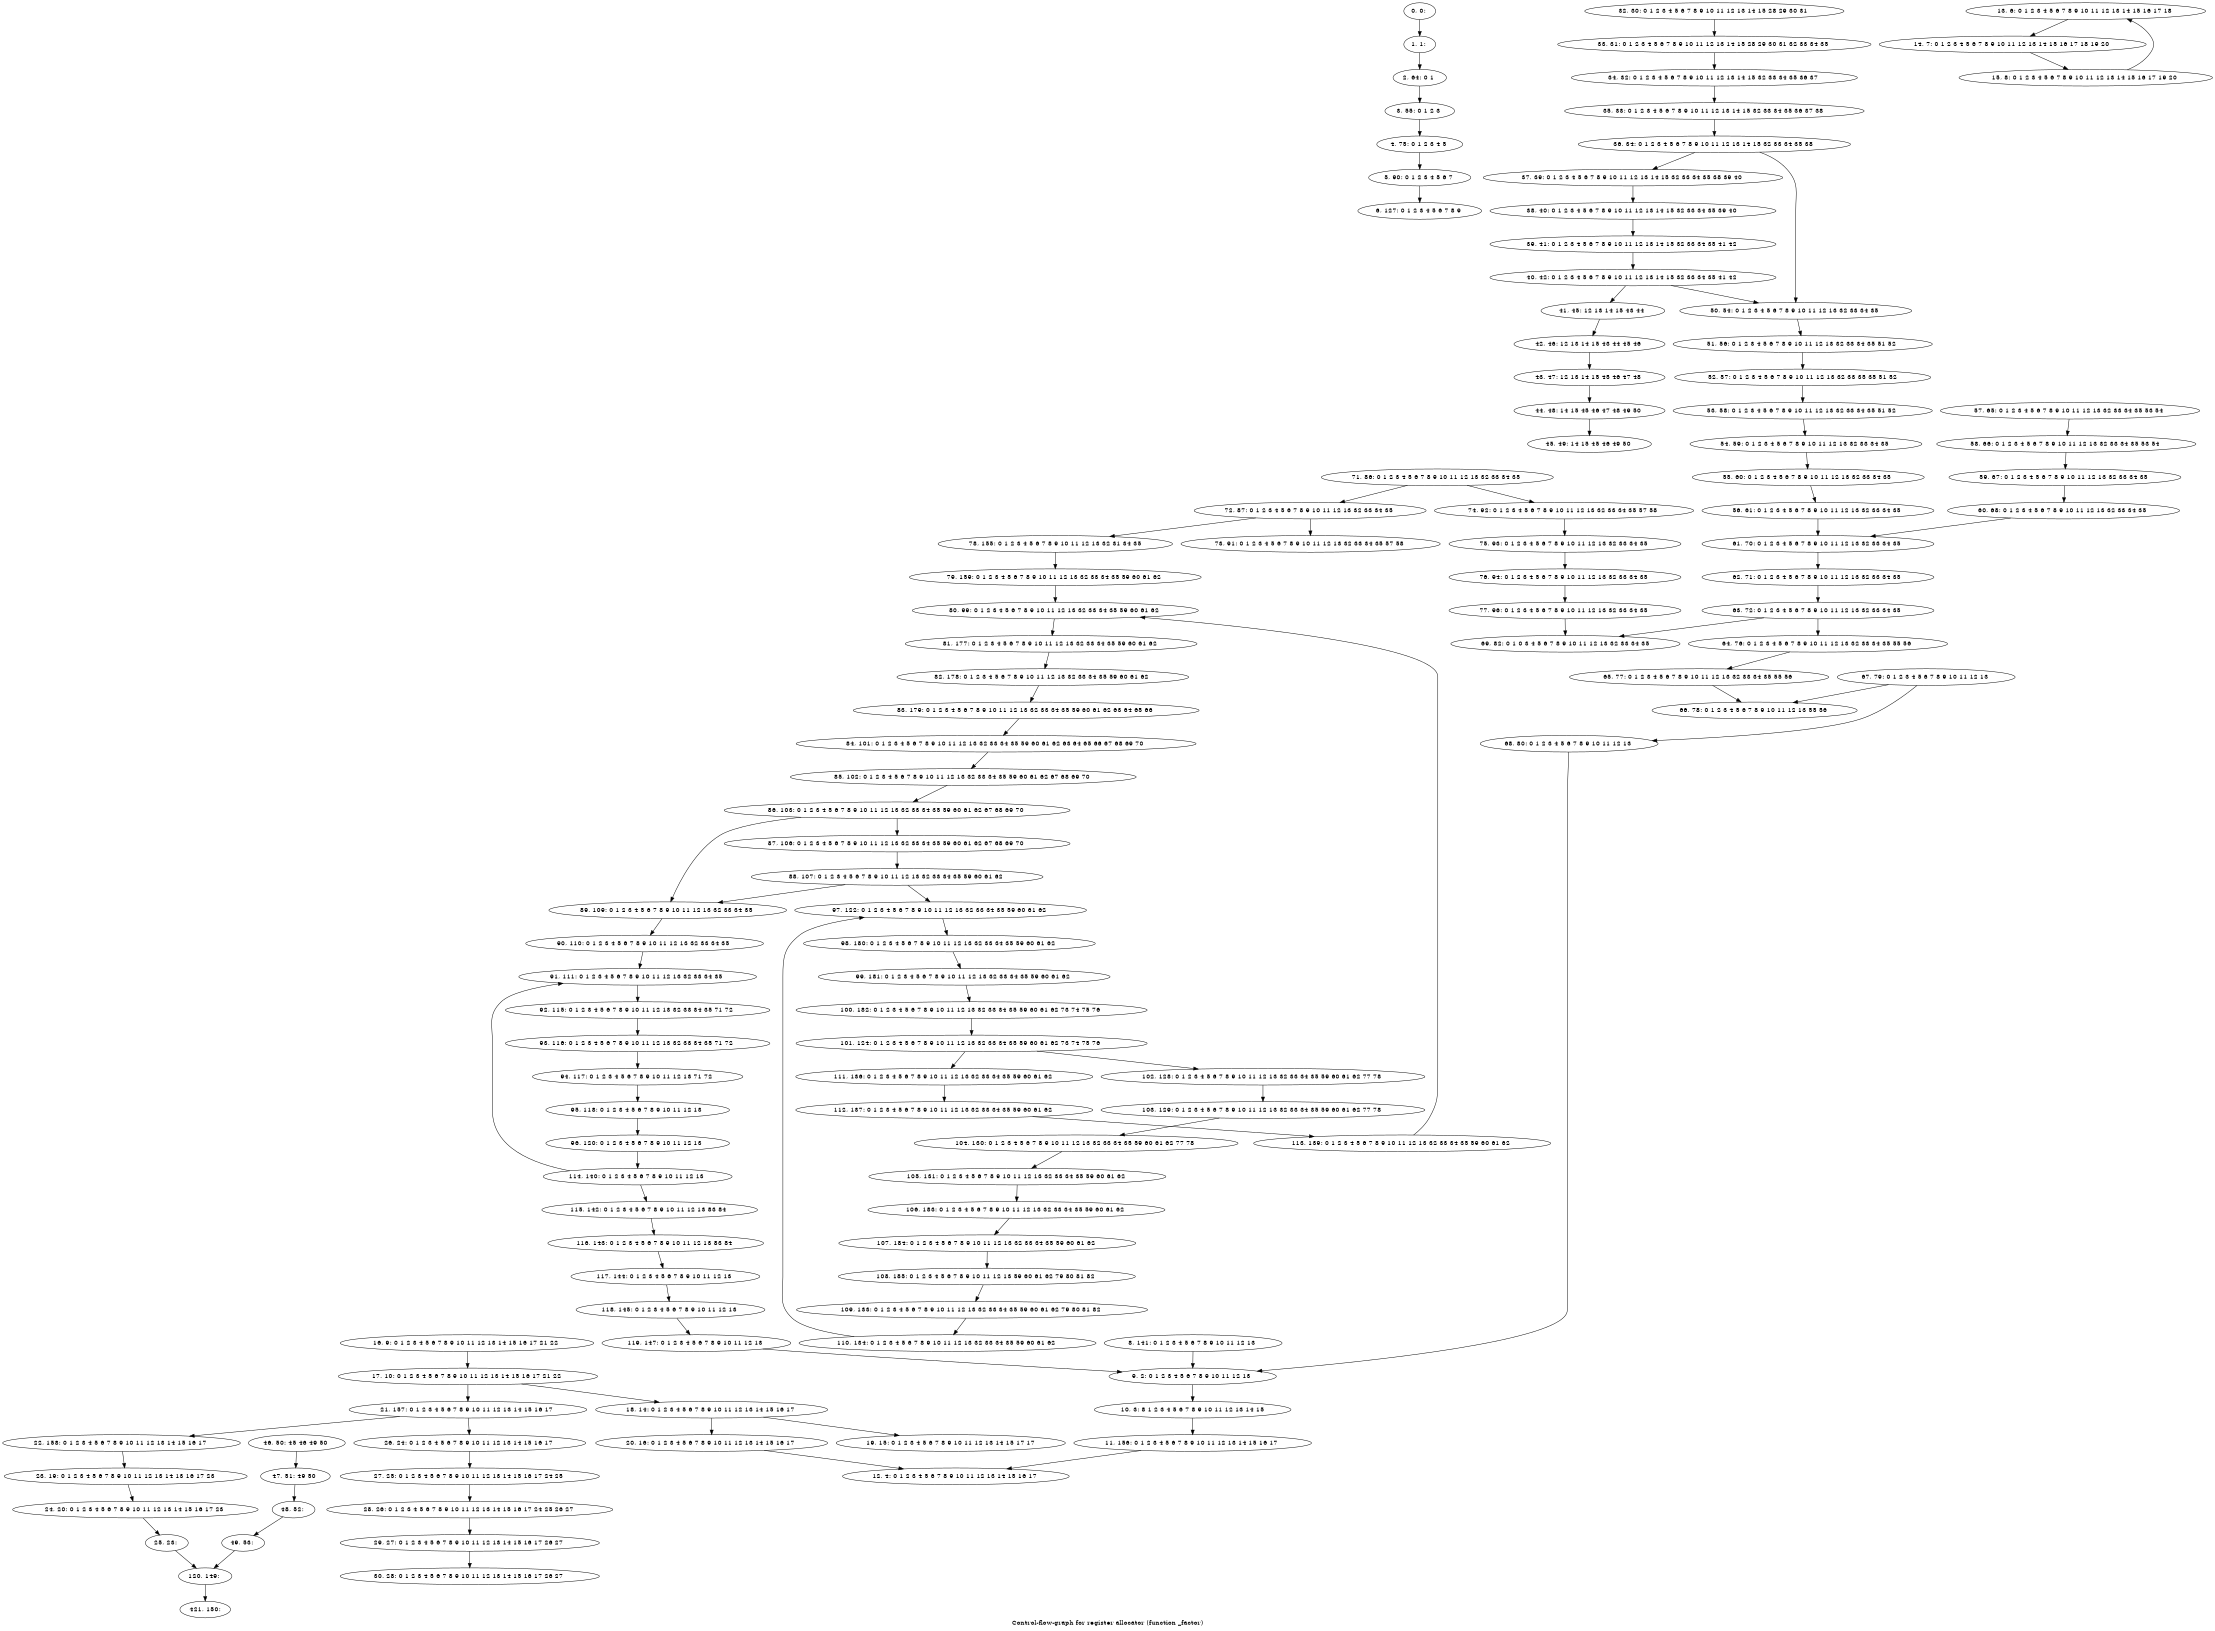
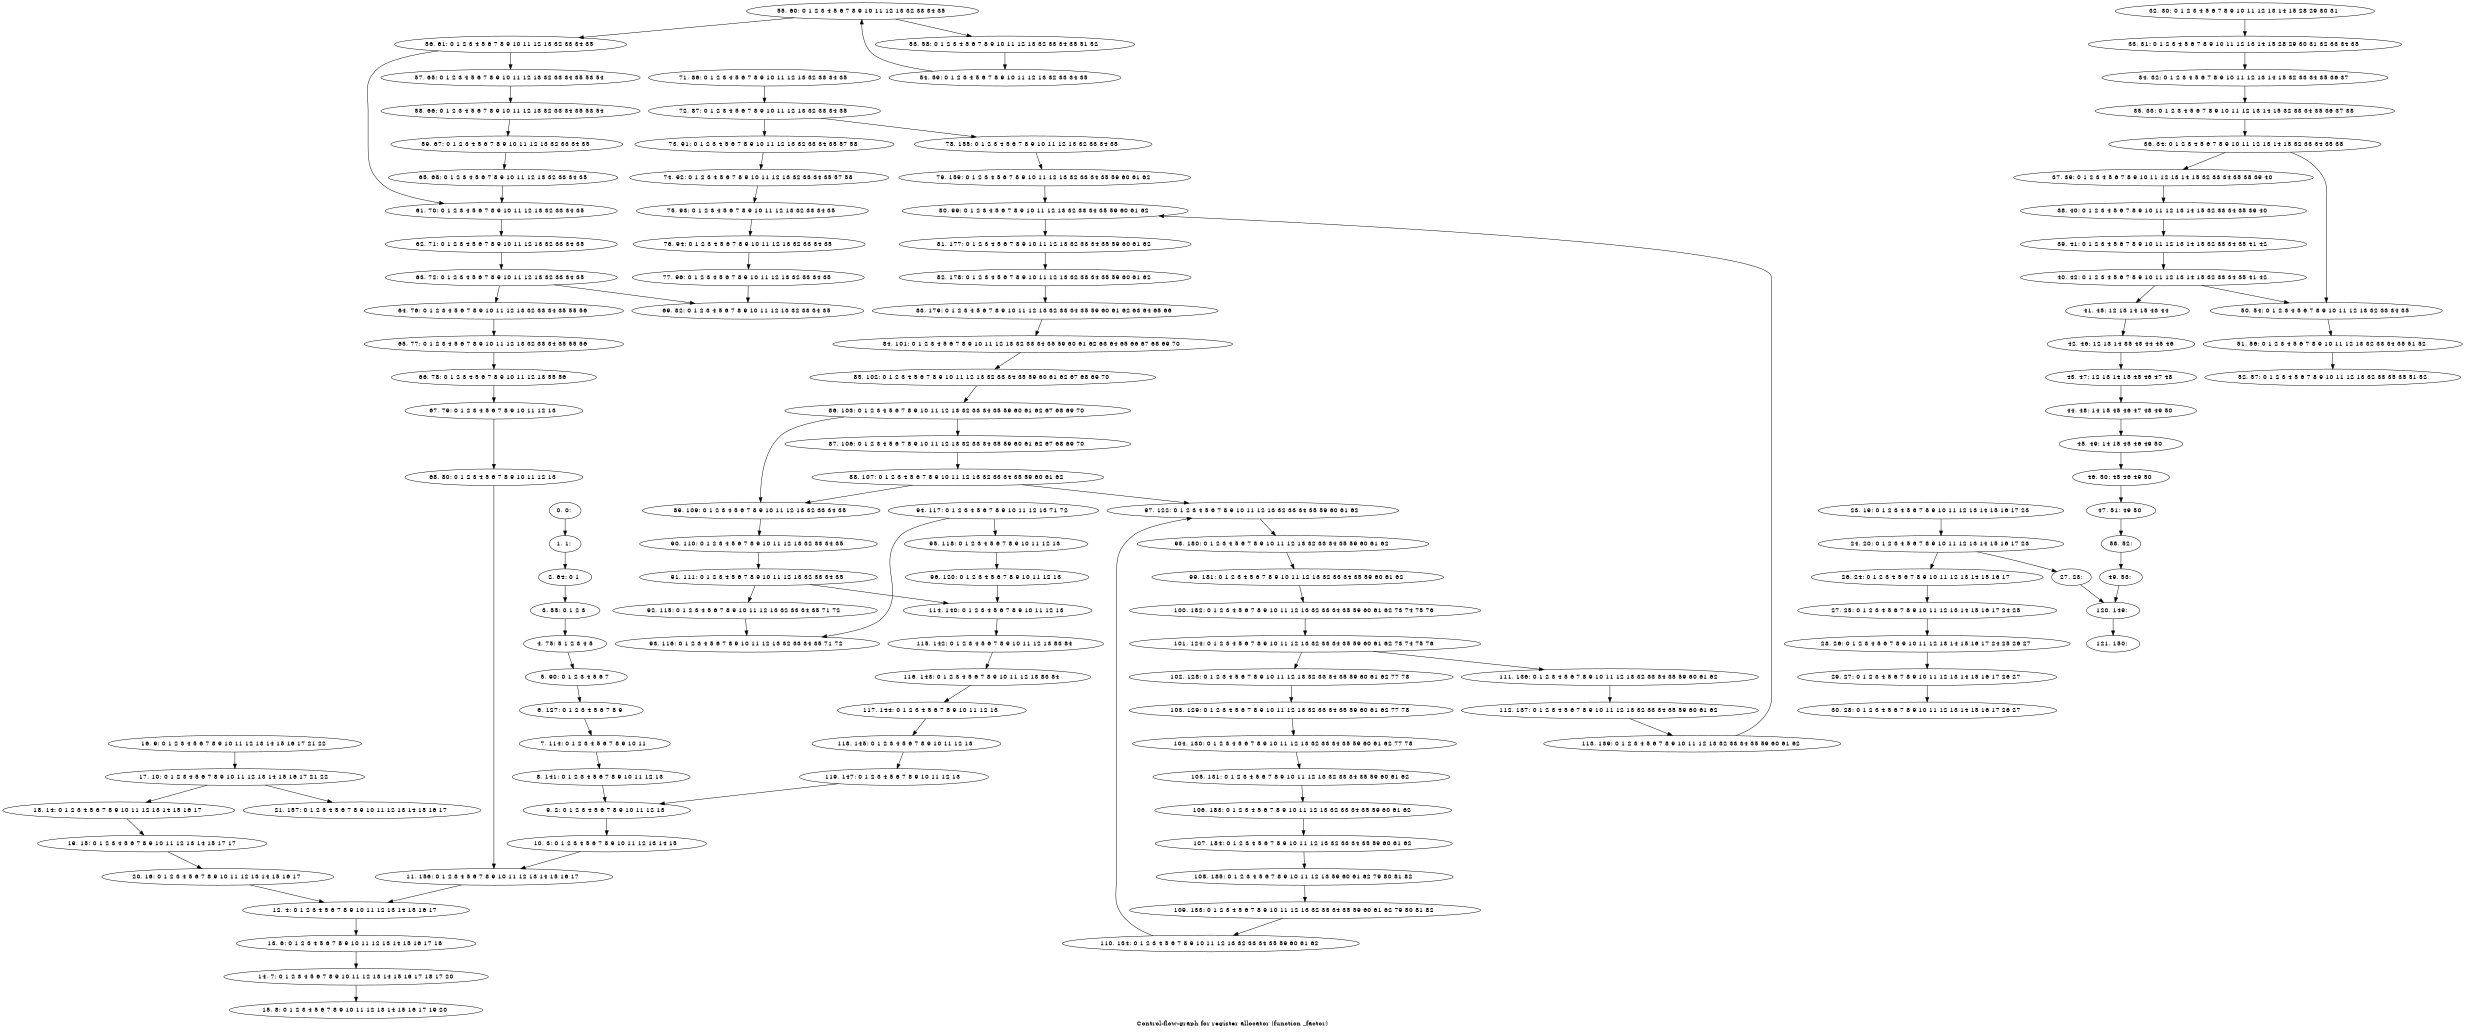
(2013, 44) -> (356, 977)
(2153, 47) -> (356, 925)
none -> (511, 59)
(1420, 144) -> (565, 644)
(1589, 344) -> (2121, 344)
(1803, 392) -> (931, 27)
none -> (2121, 458)
(1498, 493) -> (762, 159)
(2064, 511) -> (503, 178)
(1055, 544) -> (1033, 144)
(1565, 644) -> (748, 311)
(1843, 693) -> (494, 392)
none -> (595, 744)
(638, 1058) -> (892, 580)
(492, 1078) -> (877, 594)
(1567, 1189) -> (494, 675)
(1193, 1410) -> (607, 844)
(469, 1424) -> (1935, 558)
(712, 1424) -> (183, 859)
(122, 1443) -> none
(126, 1476) -> (1941, 511)
(294, 1510) -> (2121, 544)
(167, 1543) -> (2071, 577)
(205, 1609) -> (2113, 644)
